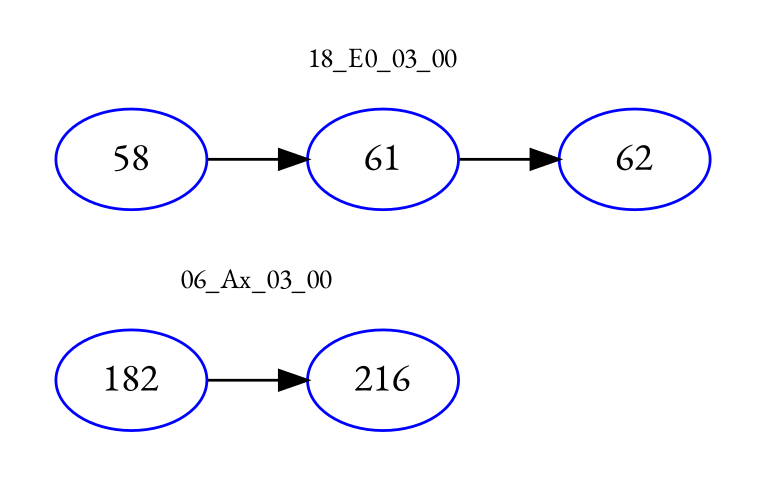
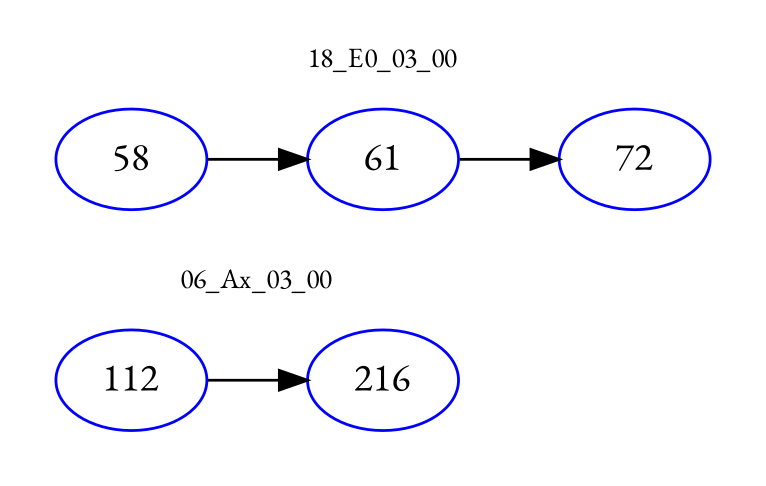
(635, 159) -> (635, 159)
(131, 380) -> (131, 380)
